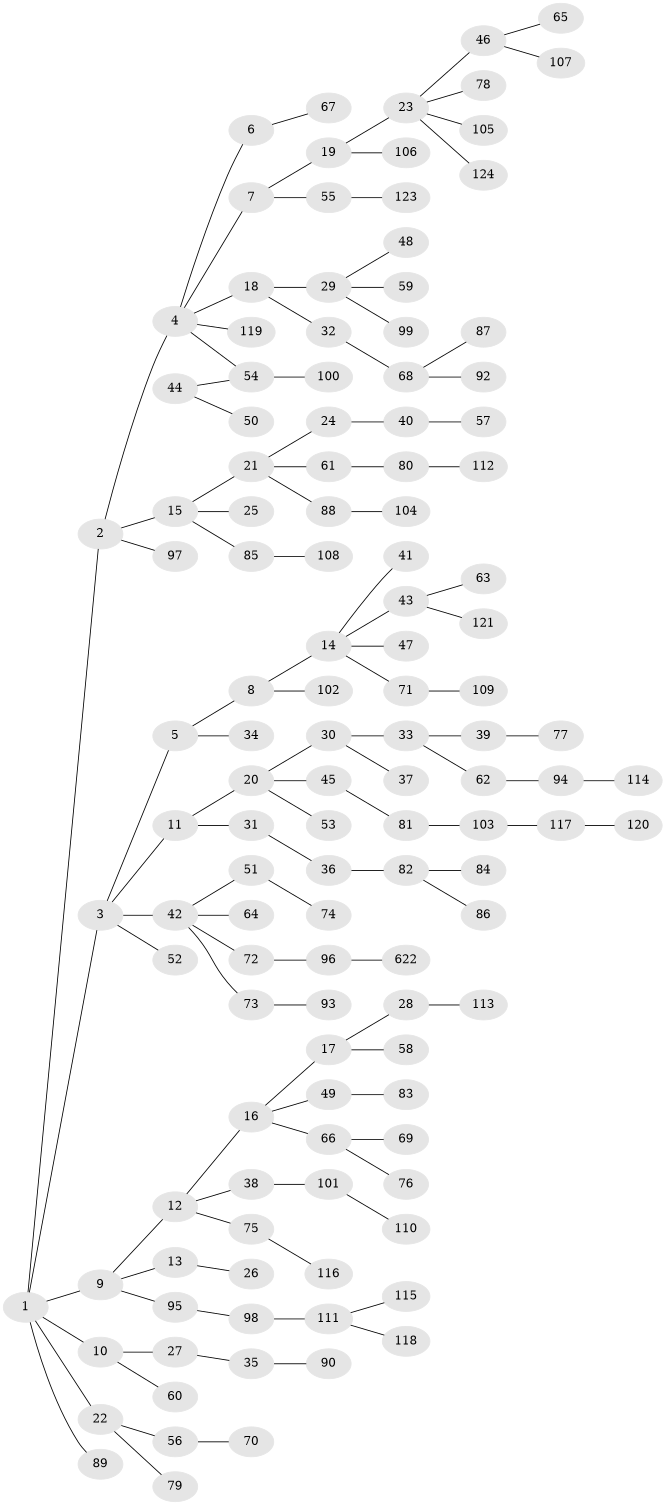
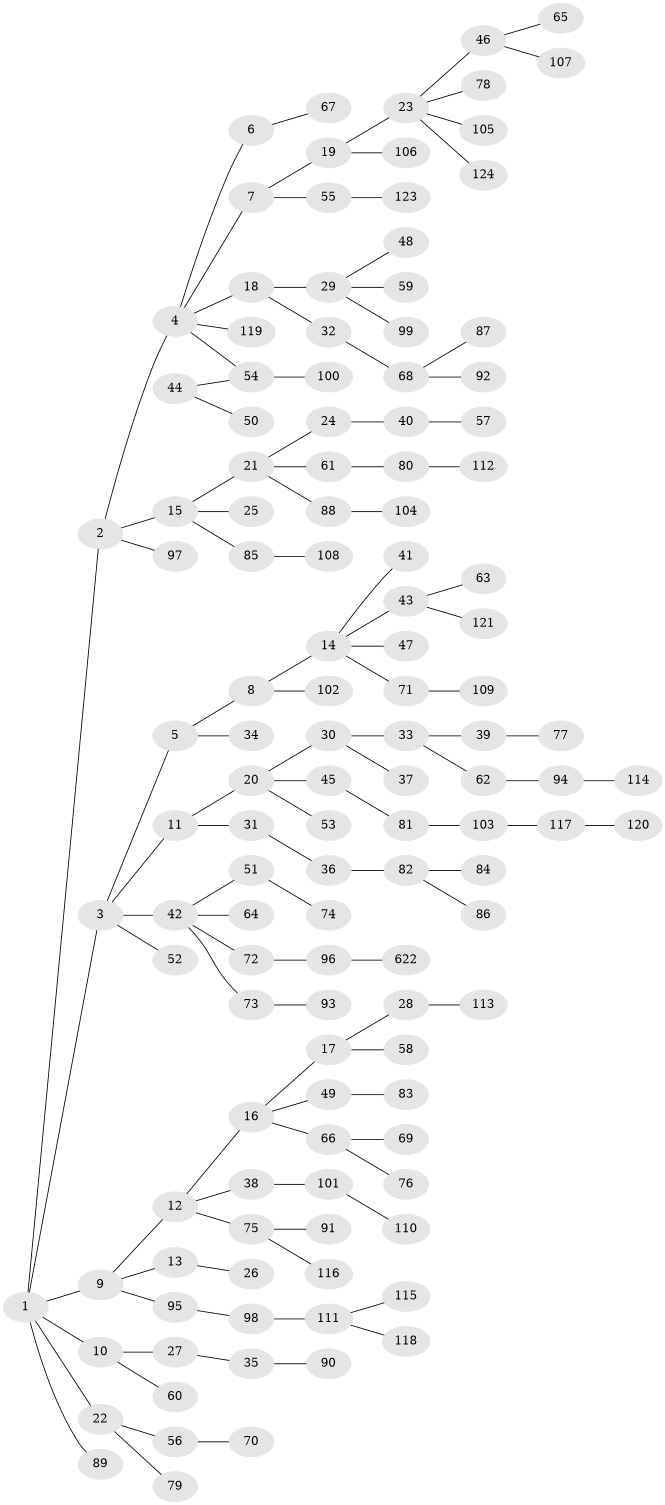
none -> (329, 1229)
